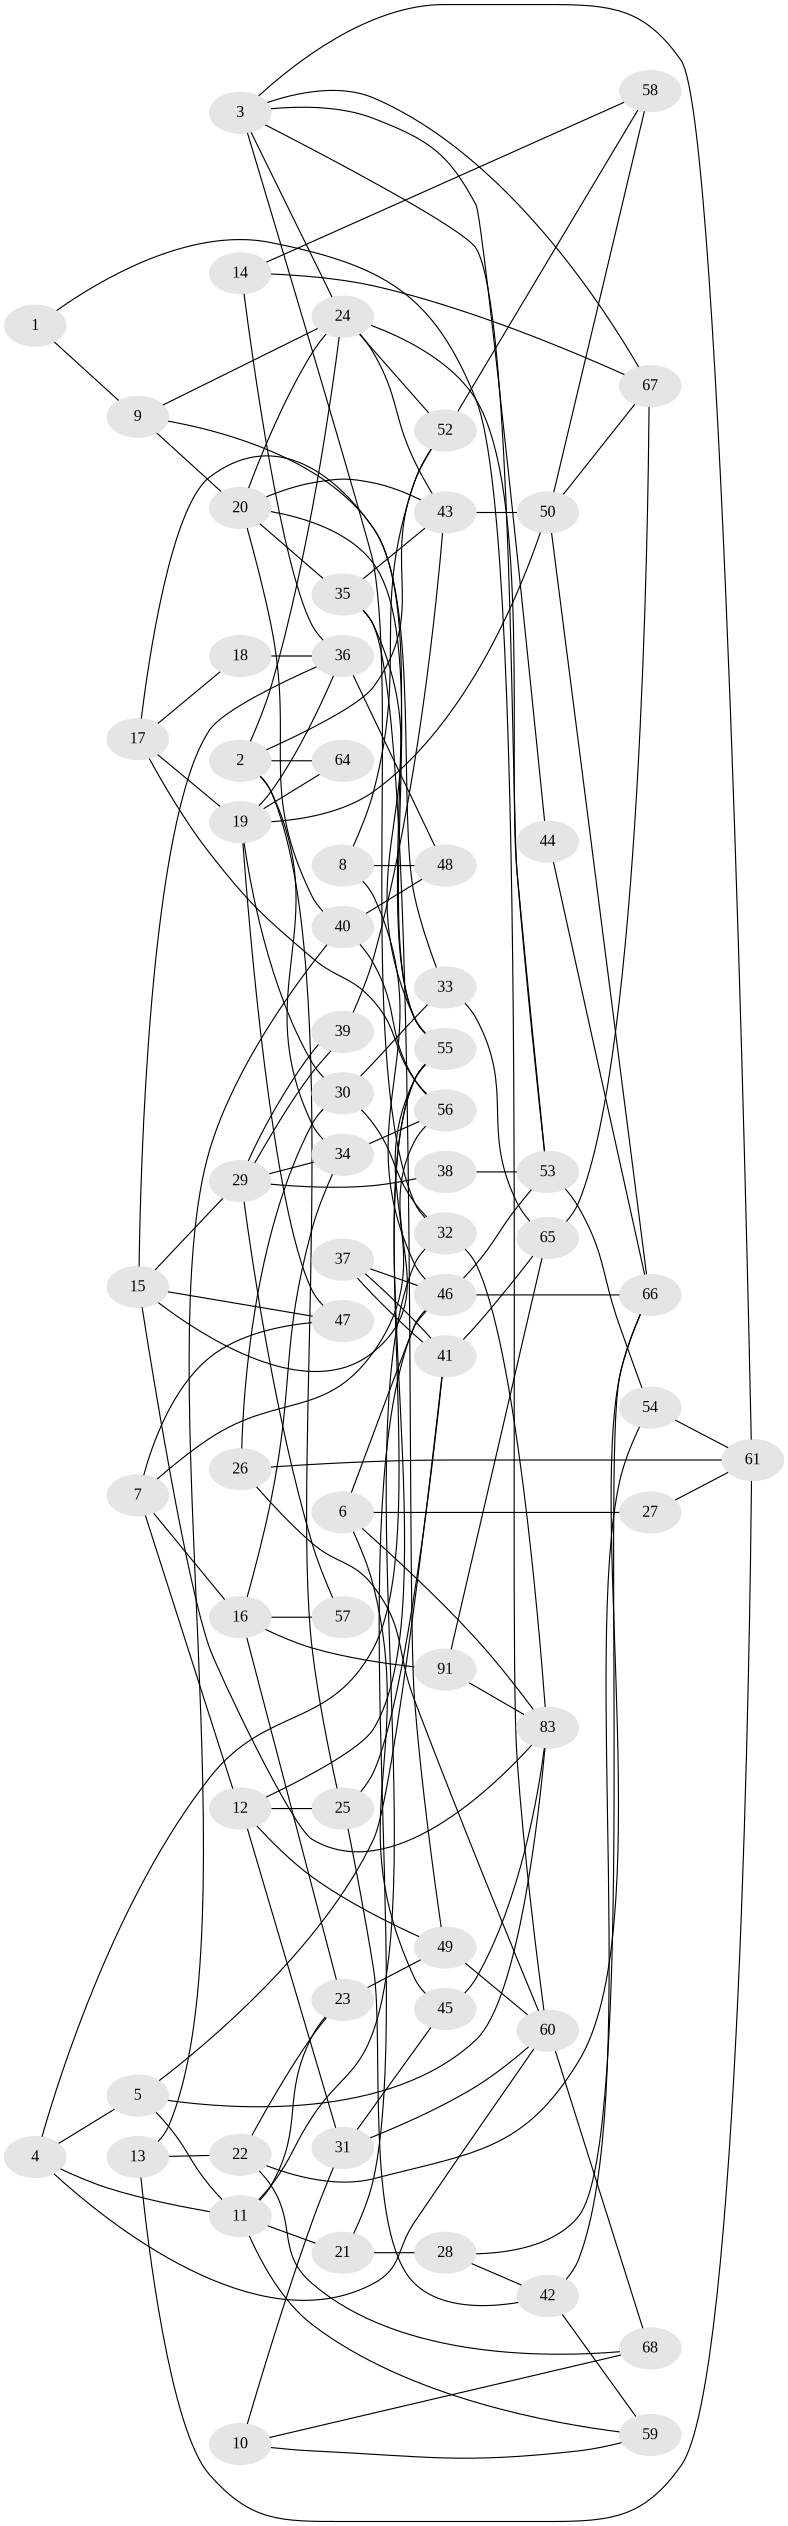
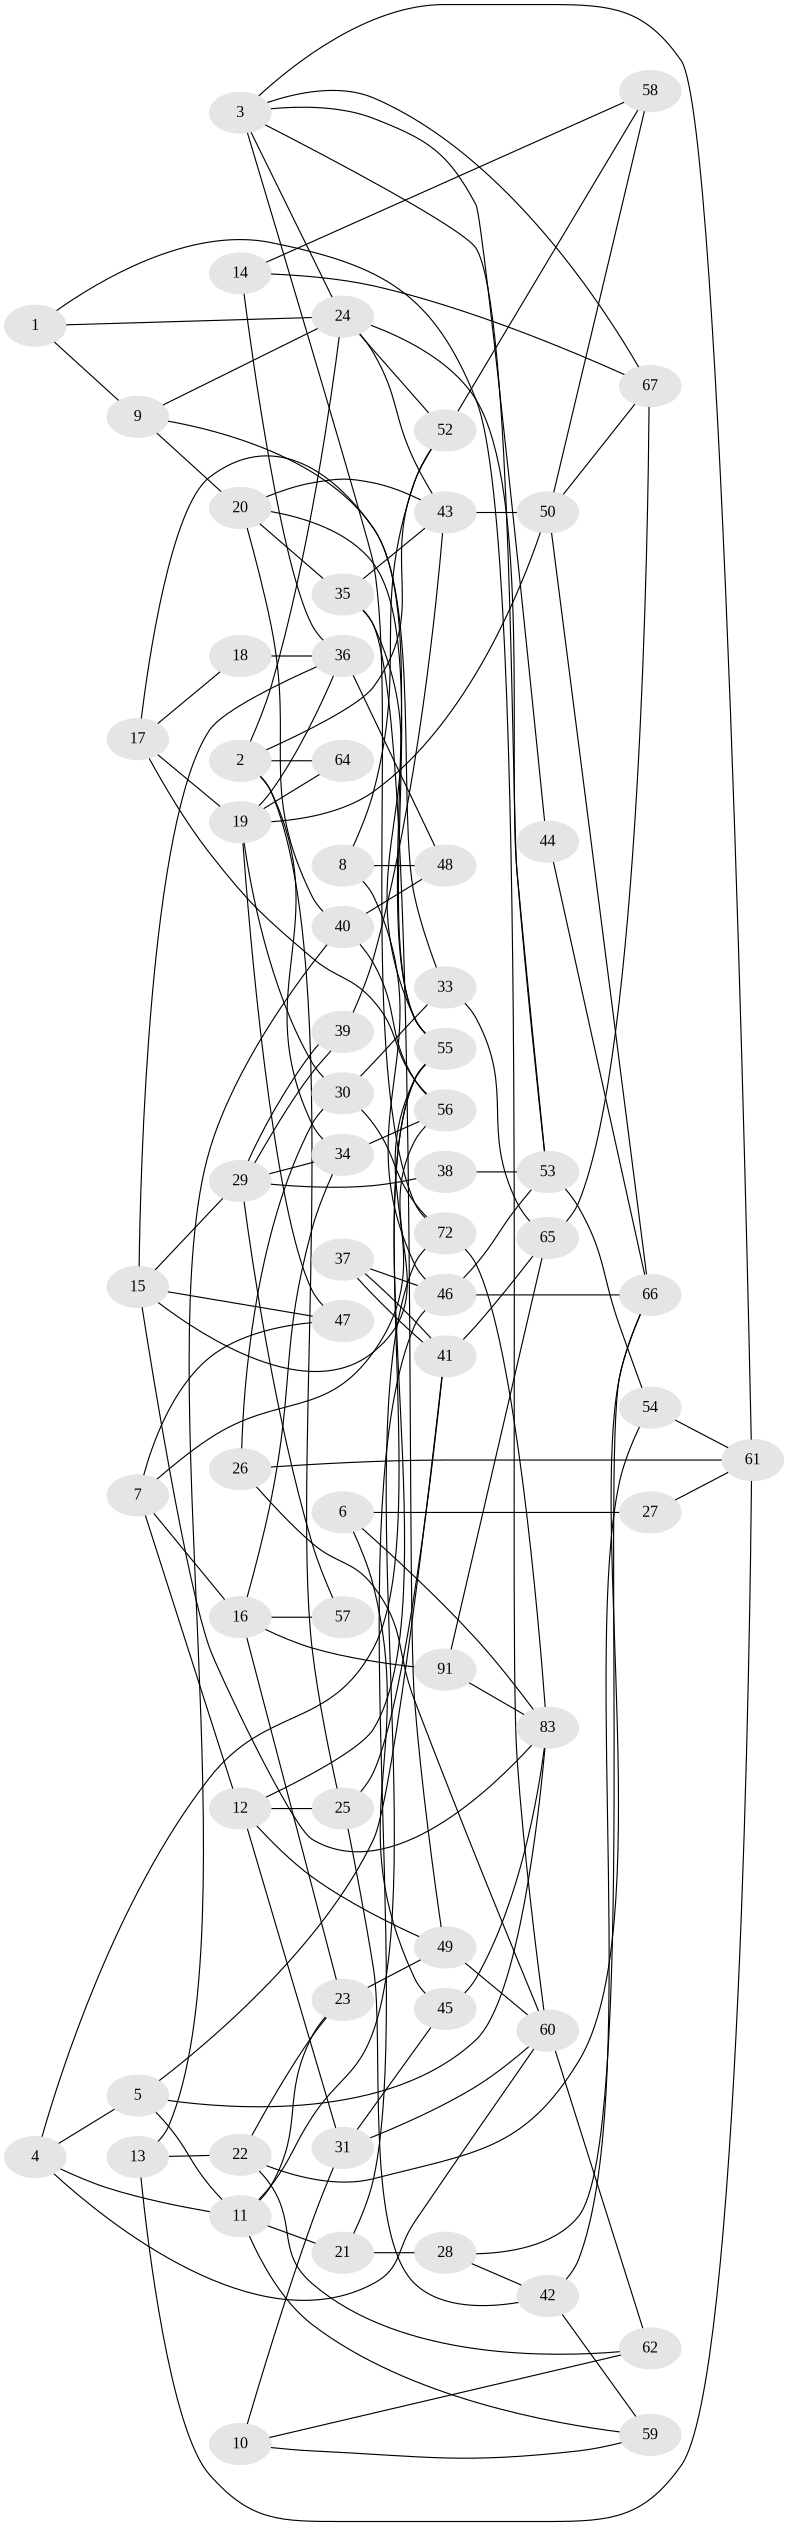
(282, 408) -> (189, 321)
(445, 1233) -> (445, 1233)
(381, 1414) -> none
(650, 2348) -> (650, 2348)
